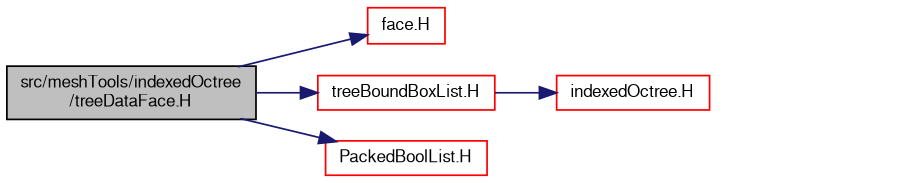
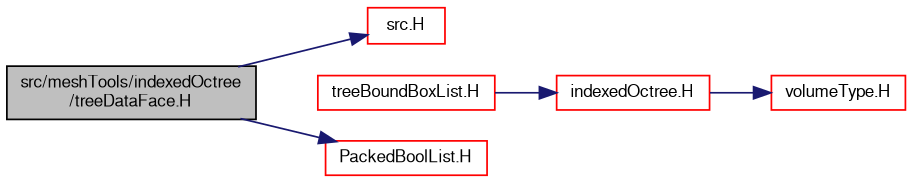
(406, 26) -> (406, 26)
(278, 93) -> none
none -> (838, 93)
